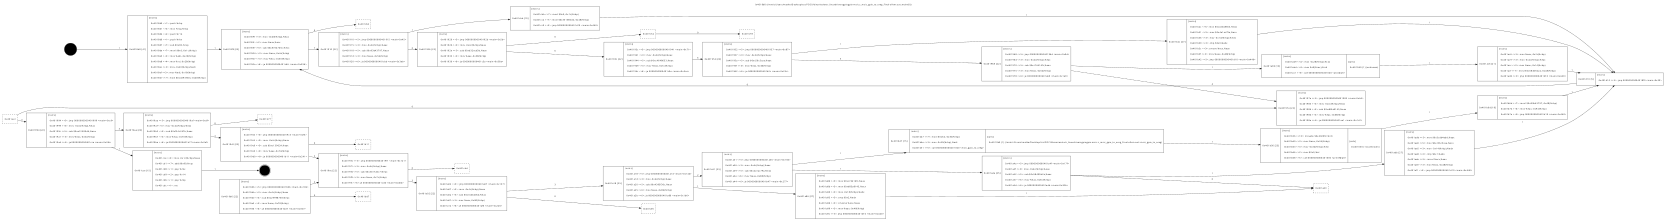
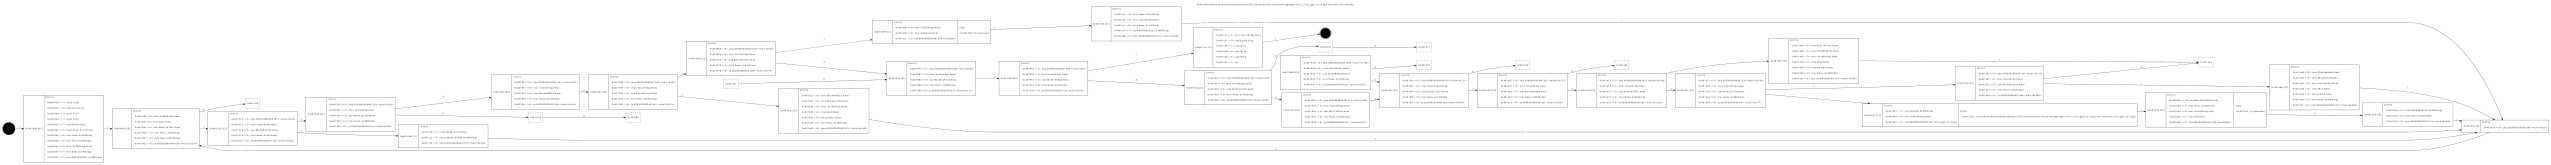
(21, 121) -> (986, 78)
(331, 144) -> (1374, 47)
